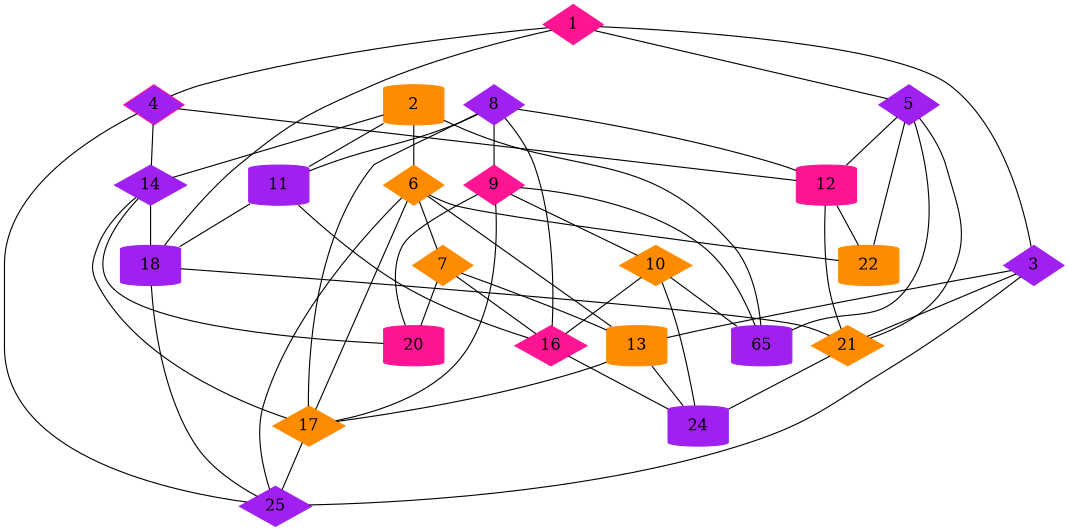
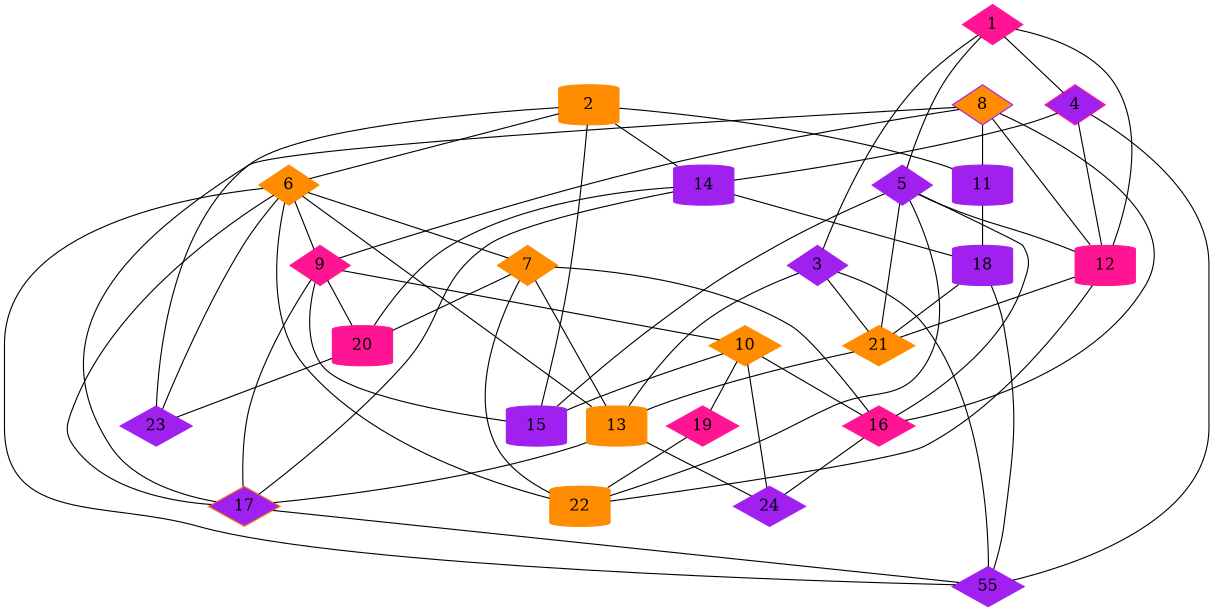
(337, 101) -> (1125, 107)
(494, 105) -> (983, 105)
(151, 185) -> (704, 185)
none -> (304, 225)
(387, 276) -> (1014, 306)
(762, 346) -> (536, 426)
(779, 383) -> (760, 374)
none -> (485, 397)
none -> (156, 426)
(309, 426) -> (244, 506)
(698, 426) -> (770, 506)
none -> (703, 426)
(275, 506) -> (988, 587)
